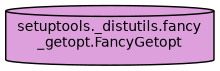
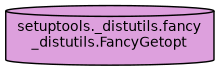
(110, 35) -> (110, 35)
